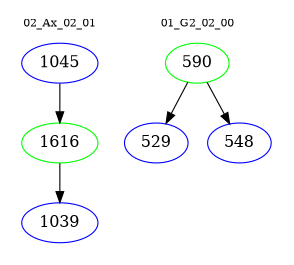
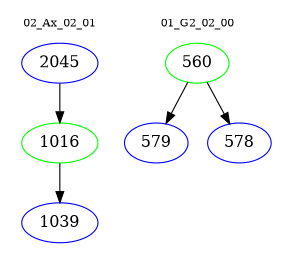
(60, 63) -> (60, 63)
(197, 63) -> (197, 63)
(60, 143) -> (60, 143)
(156, 143) -> (156, 143)
(239, 143) -> (239, 143)
